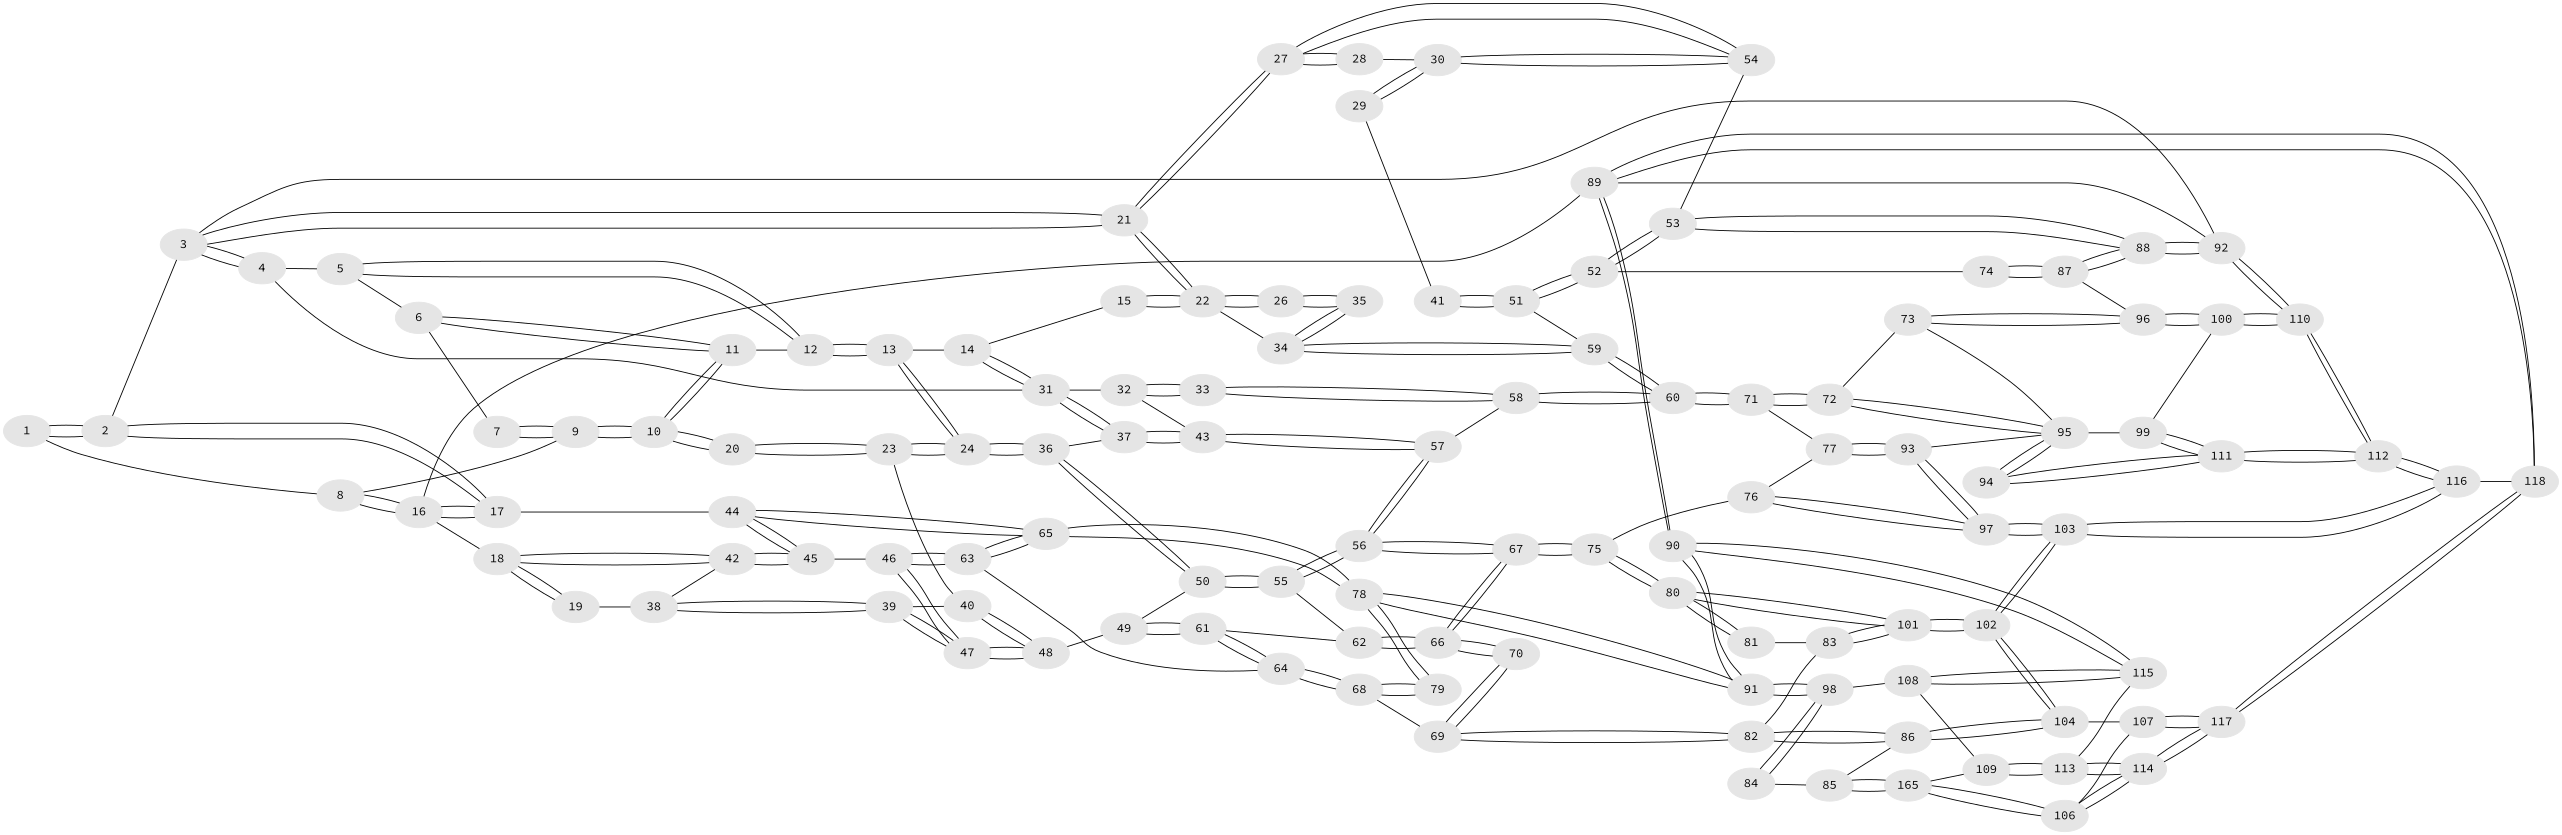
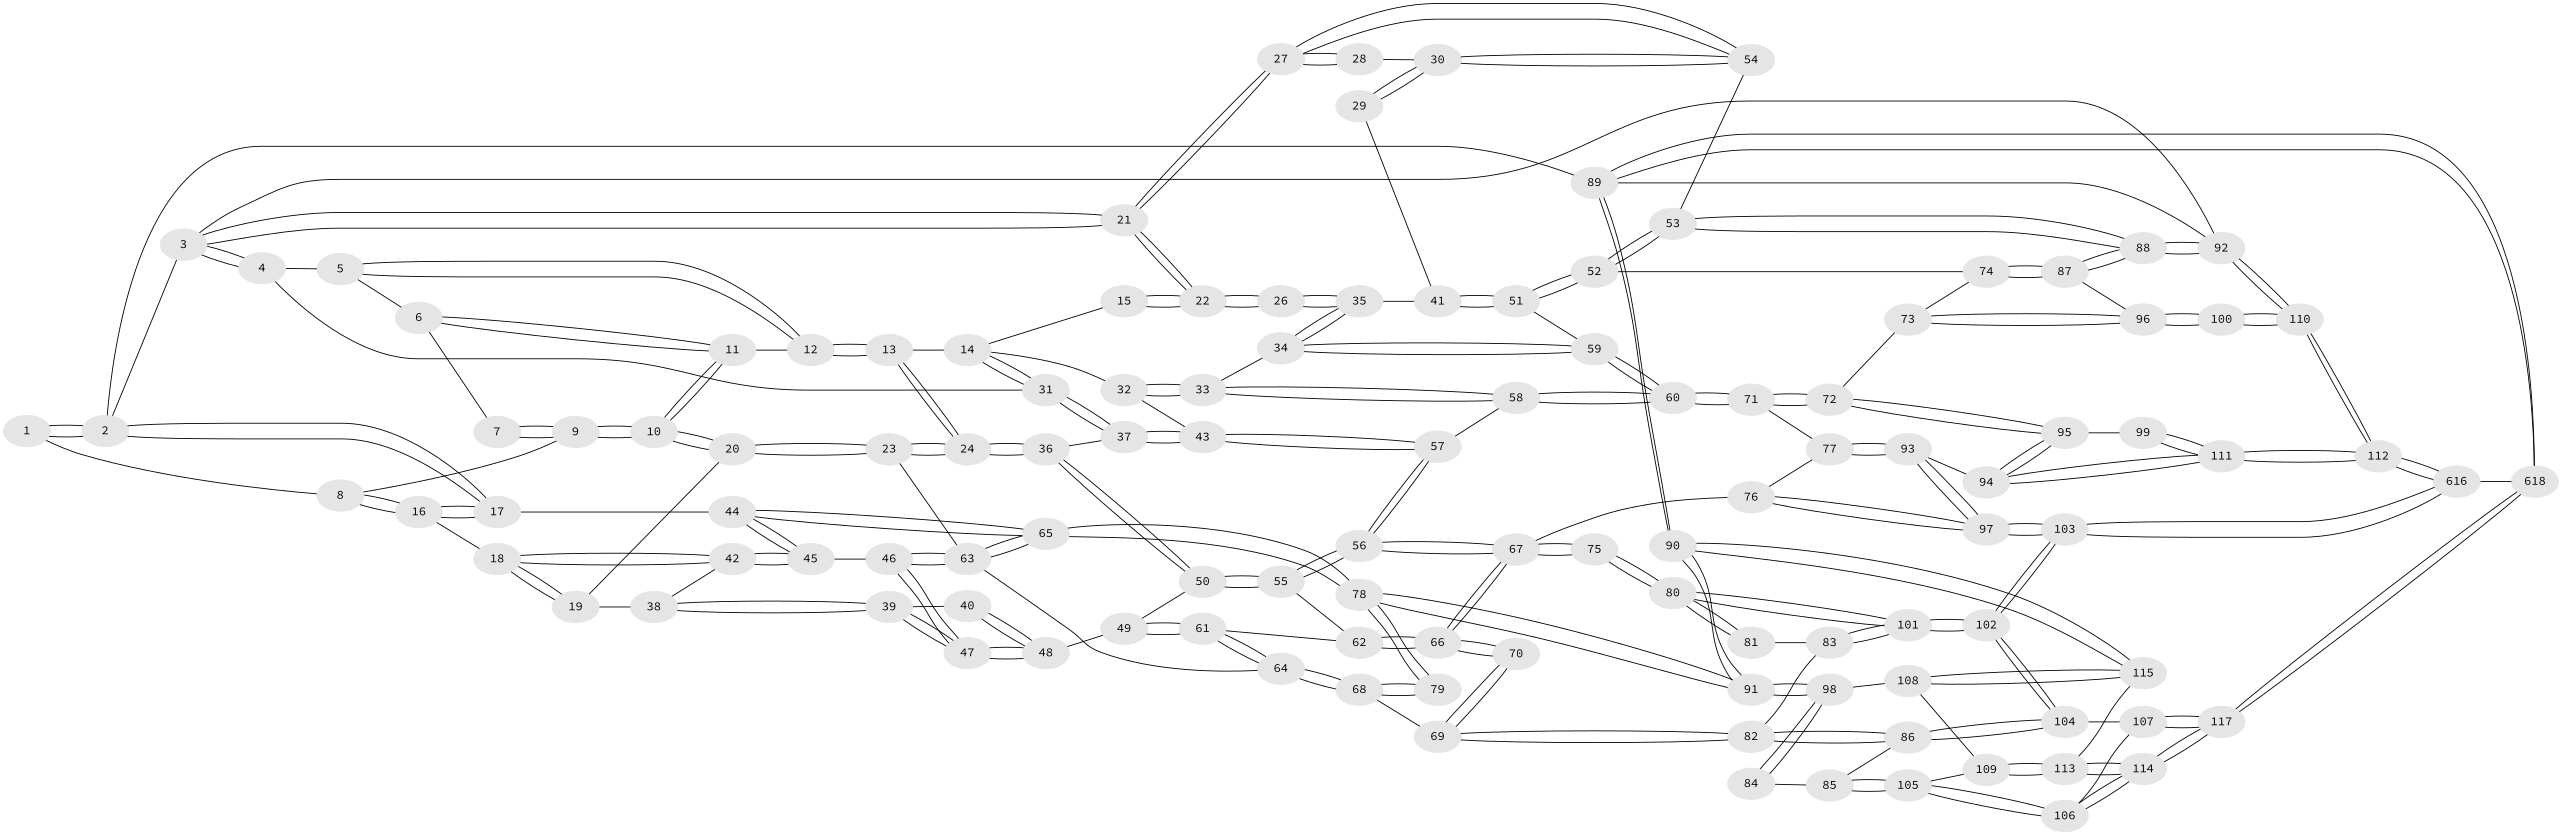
(973, 275) -> (751, 146)
none -> (1399, 301)
(1242, 325) -> (1242, 369)
(1993, 369) -> (1947, 296)
(2182, 376) -> none
(1085, 390) -> (1049, 362)
(1986, 441) -> (1947, 466)
(2457, 482) -> (2457, 482)
(2535, 482) -> (2535, 482)
(1675, 514) -> (1629, 508)
none -> (654, 528)
(921, 539) -> (928, 504)
(1908, 785) -> (1908, 785)
